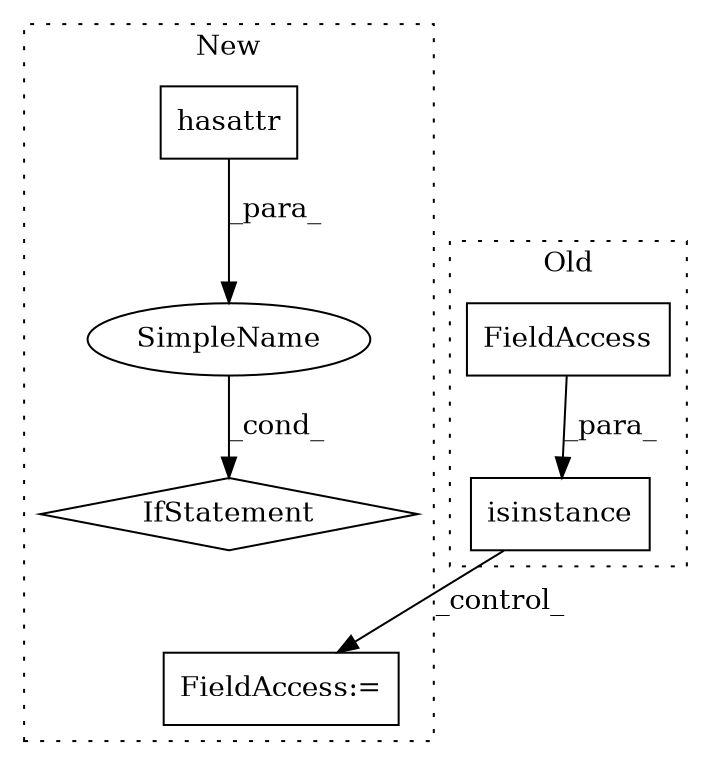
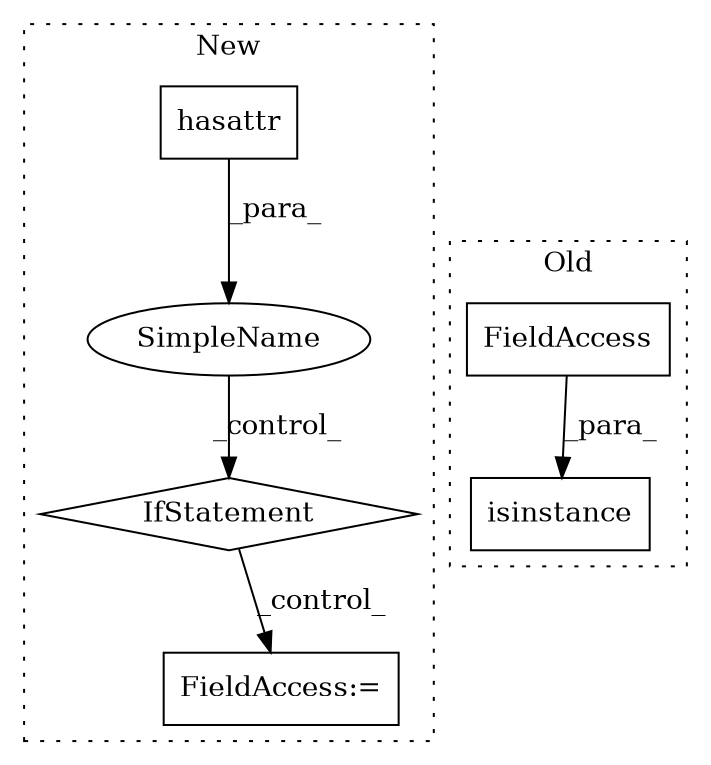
(277, 427) -> (277, 427)
(418, 603) -> (252, 591)
